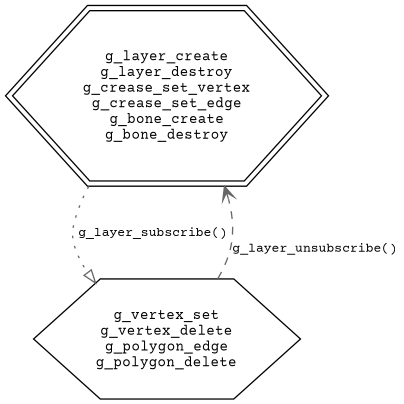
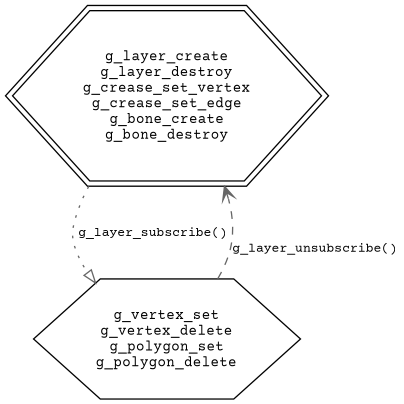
(167, 339) -> (167, 339)
